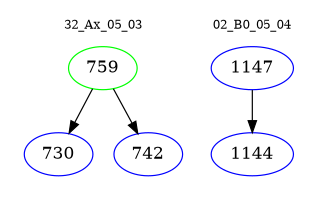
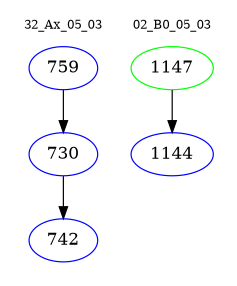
(252, 26) -> (172, 26)
(103, 68) -> (63, 68)
(252, 68) -> (172, 68)
(123, 106) -> (63, 191)
